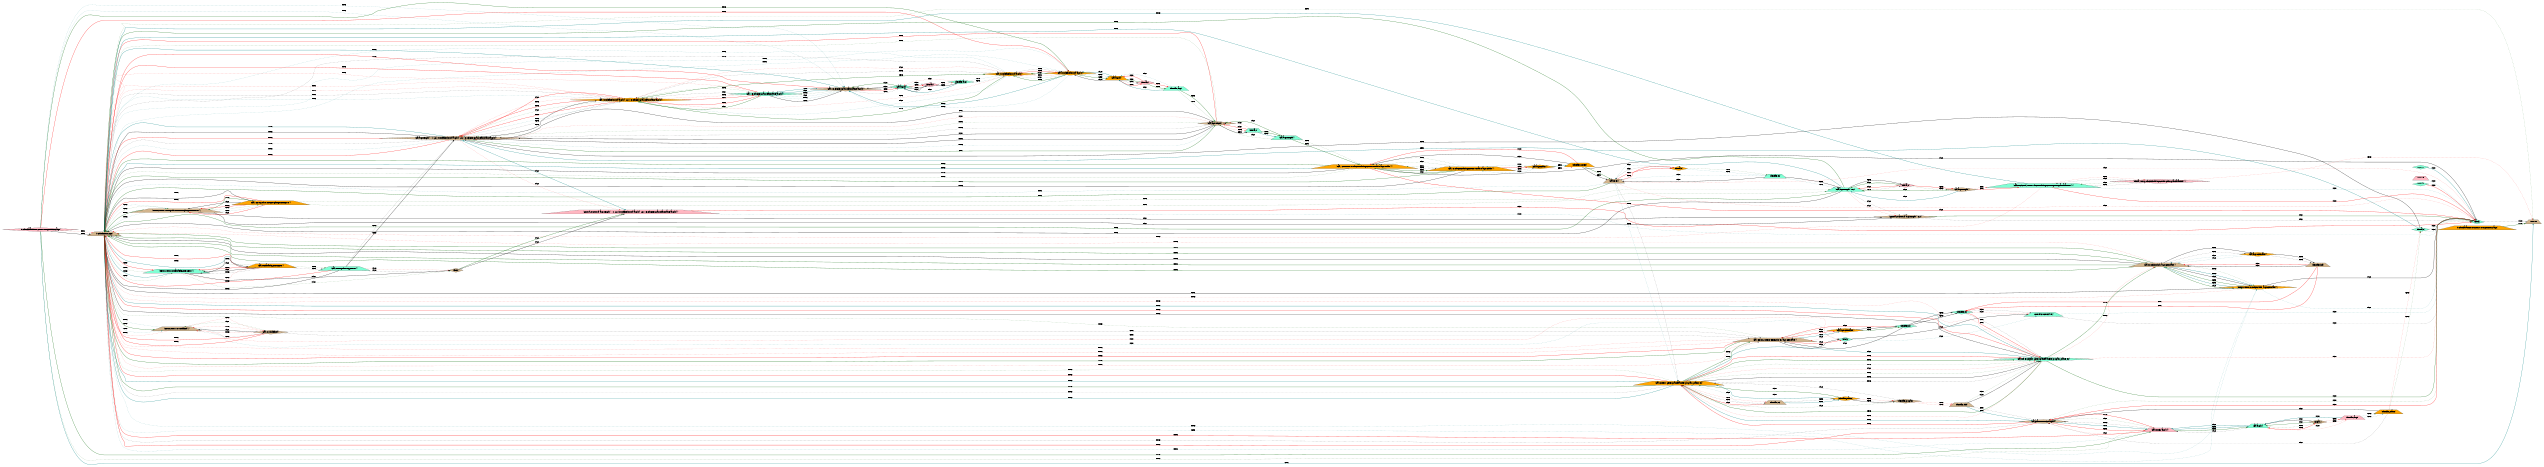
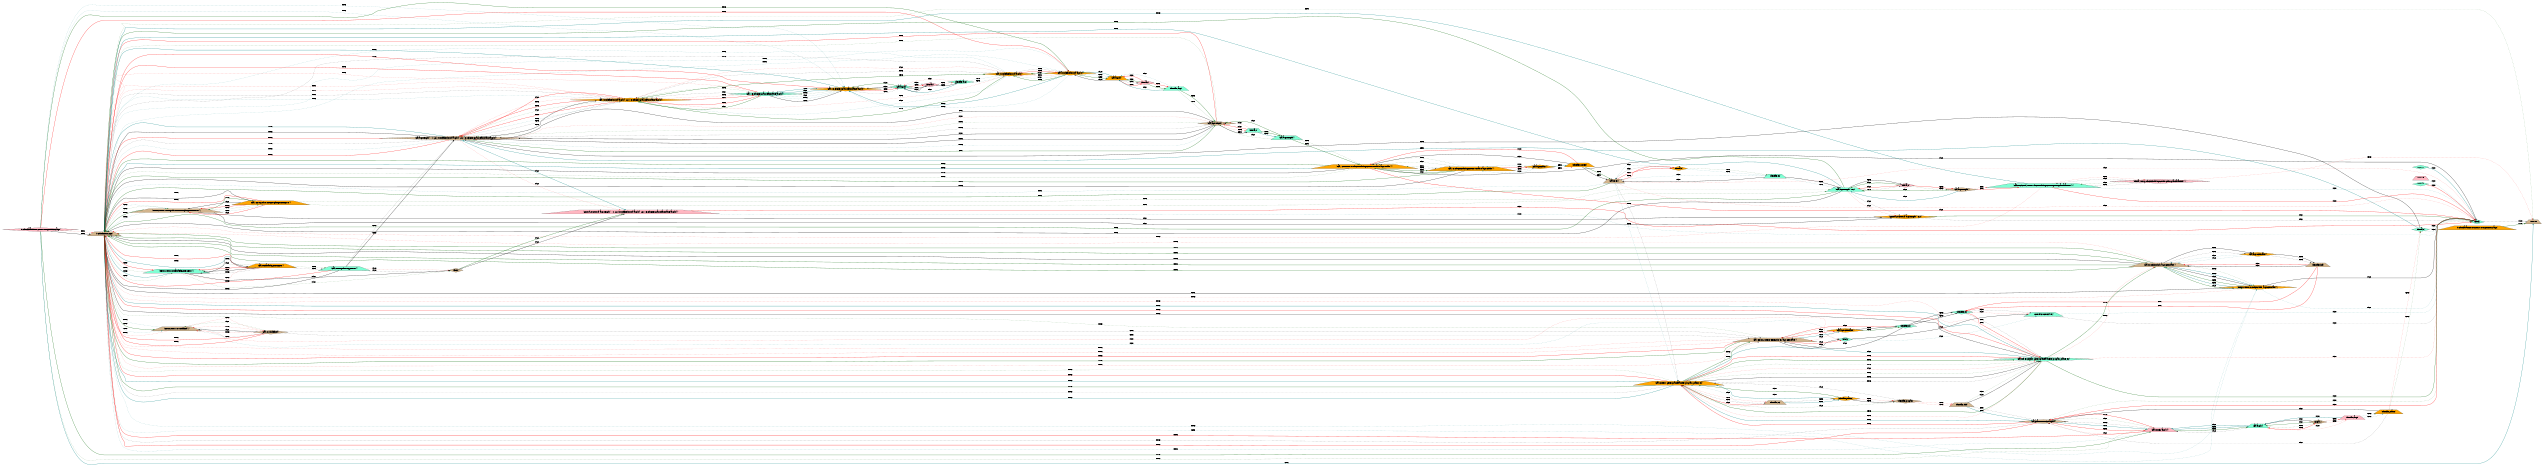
(846, 89) -> (846, 89)
(1905, 217) -> (1905, 217)
